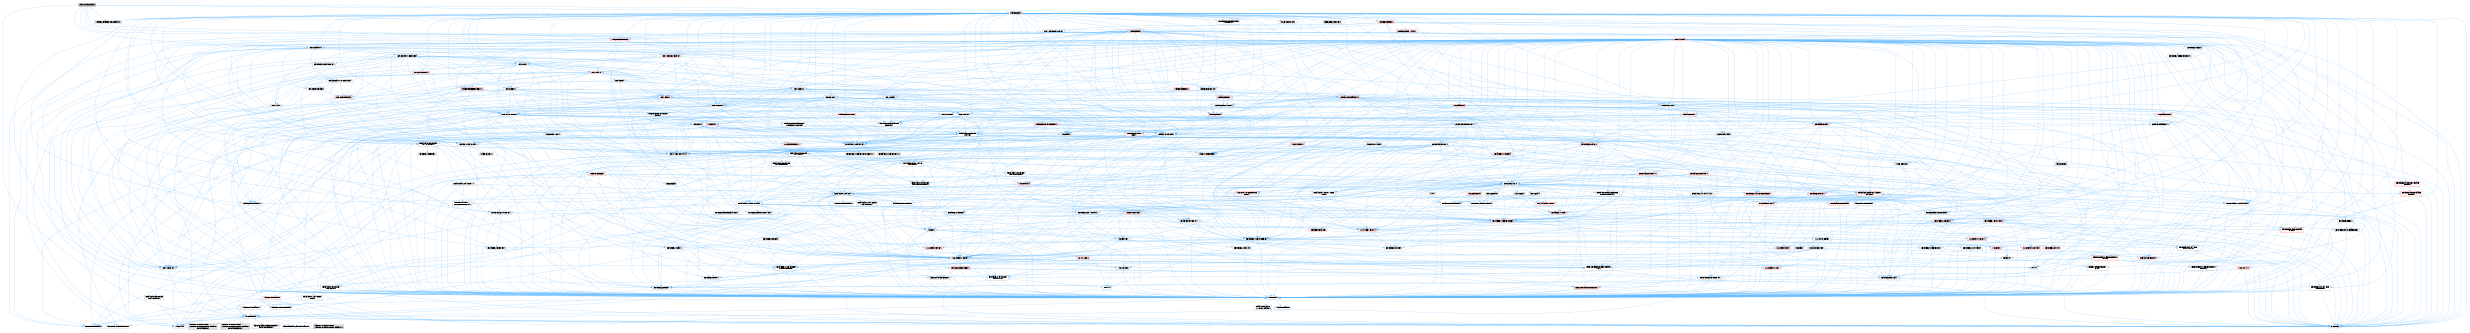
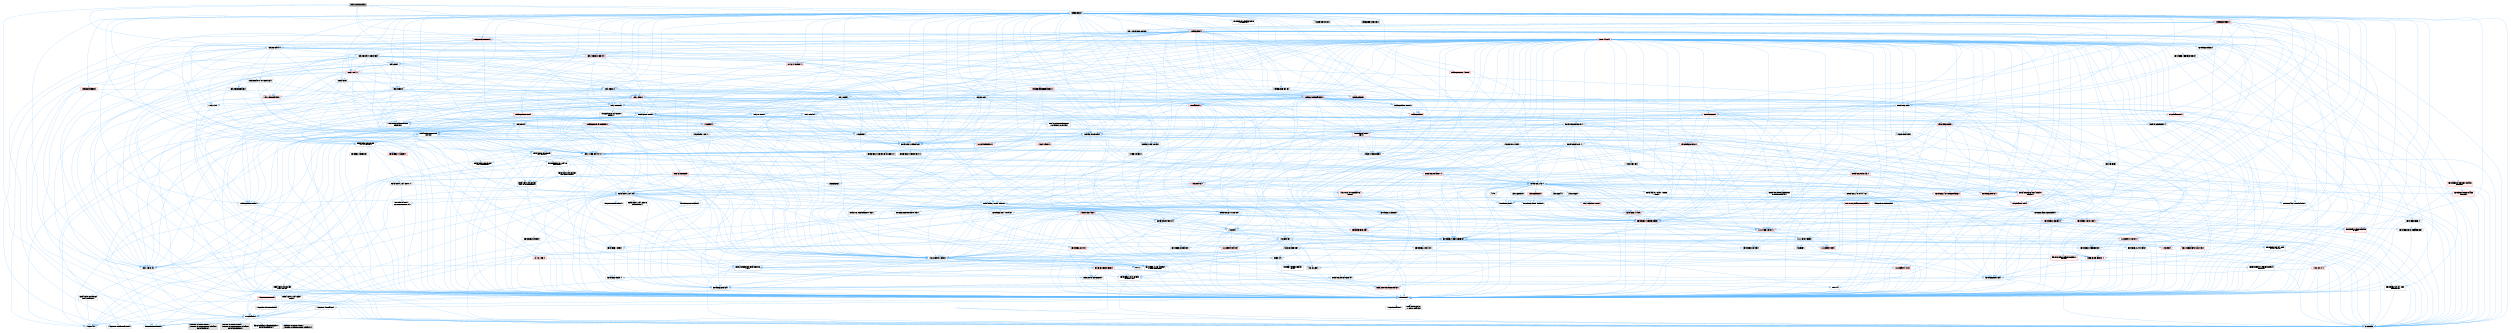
(108, 22) -> none
(324, 64) -> none
(1451, 204) -> (1506, 204)
(1839, 204) -> (1857, 204)
(726, 213) -> (861, 213)
(2031, 248) -> (2193, 248)
(296, 327) -> none
